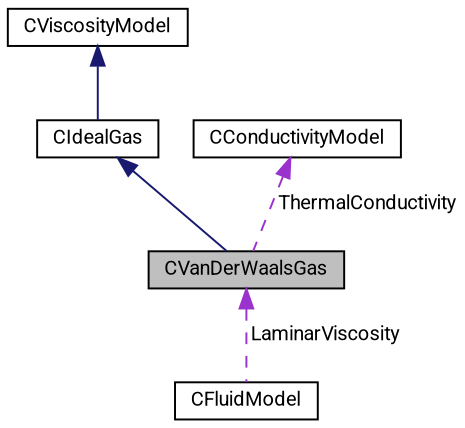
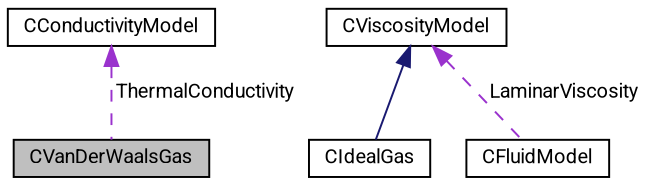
(180, 211) -> none
(246, 345) -> (484, 100)
